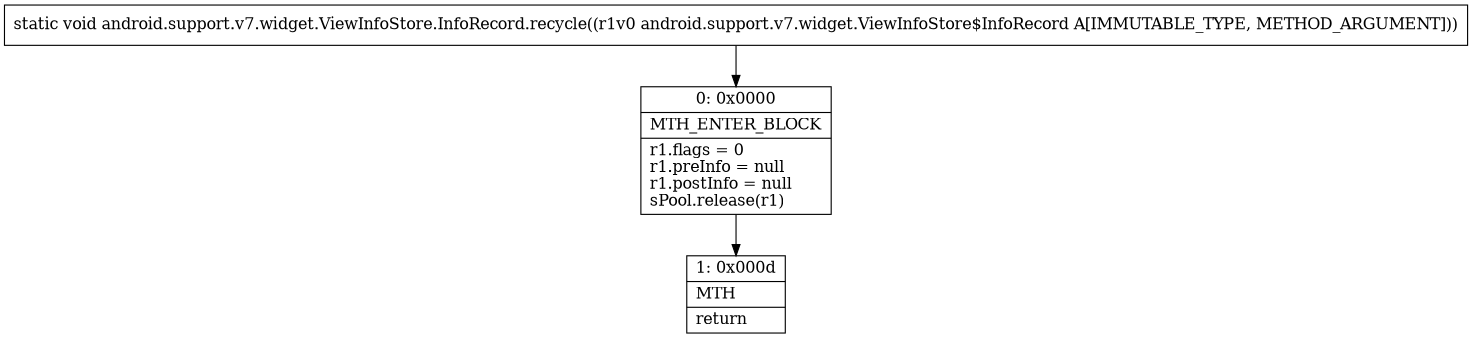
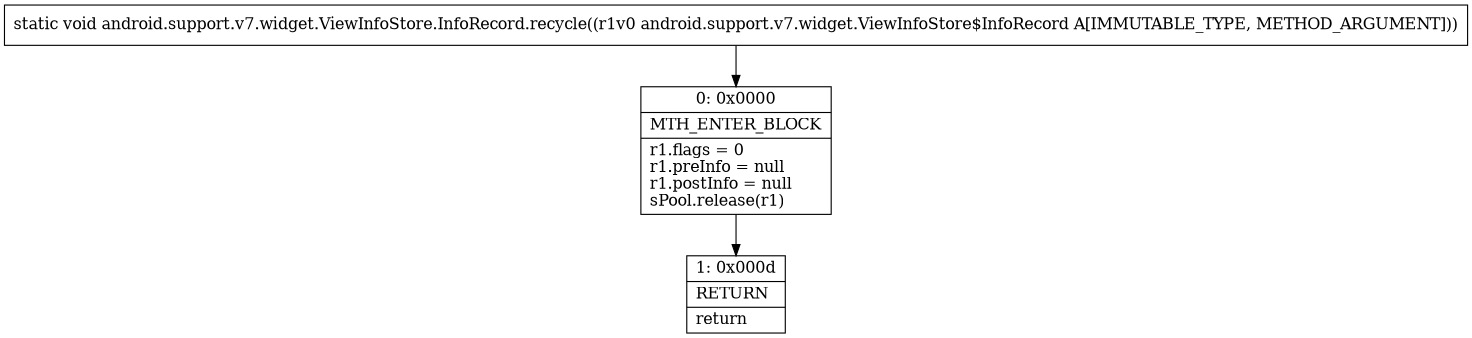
(716, 294) -> (732, 294)
